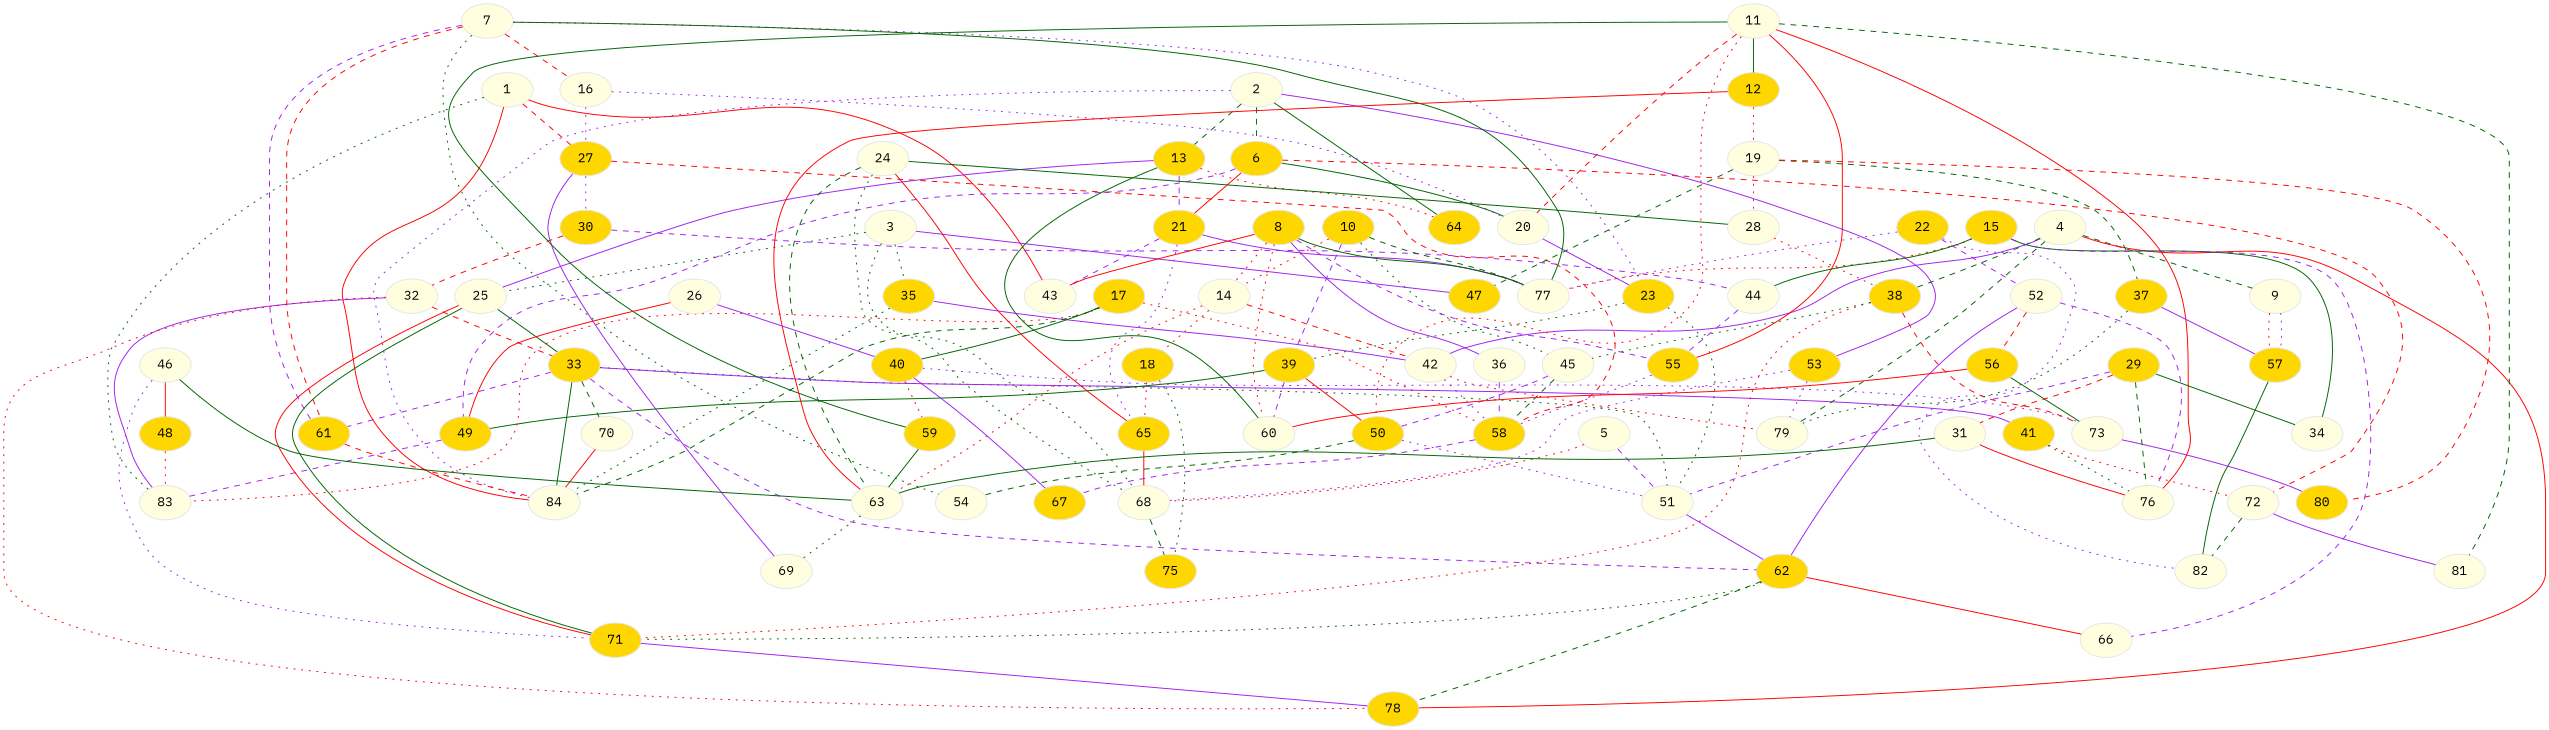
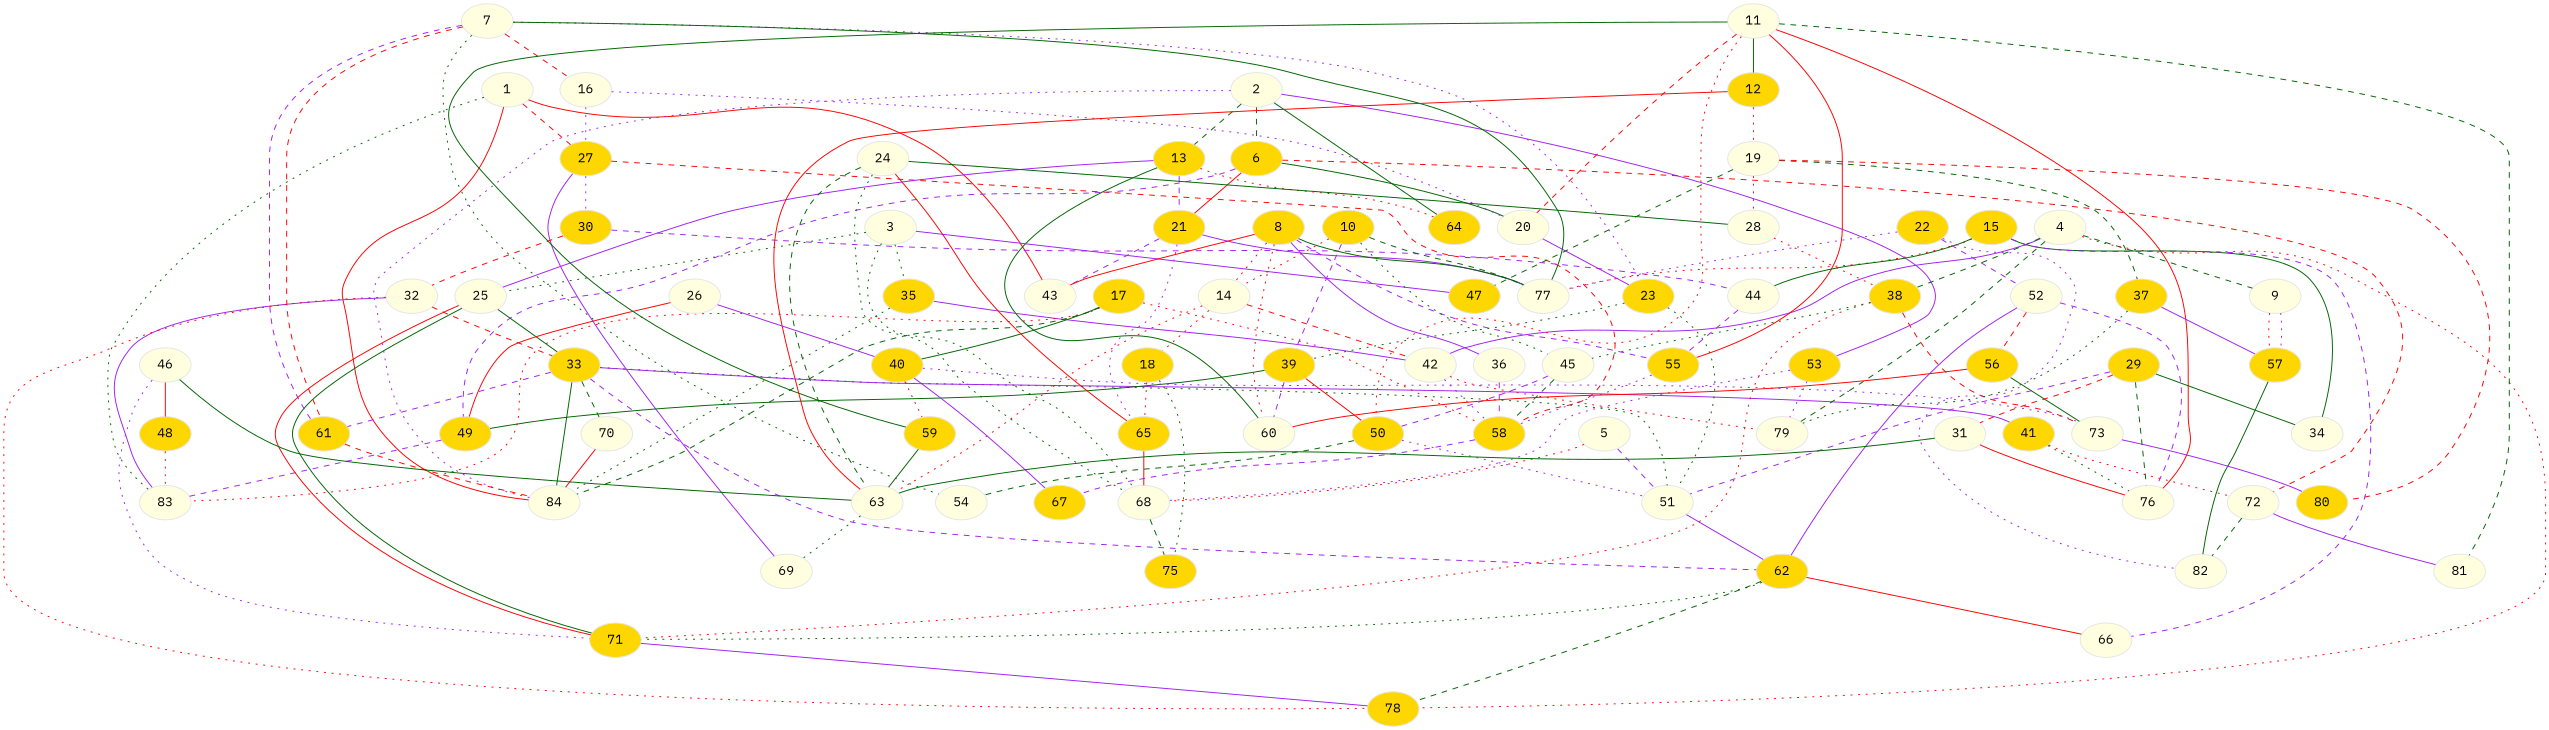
(2324, 653) -> (2324, 653)
